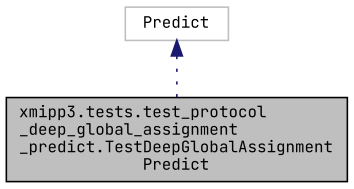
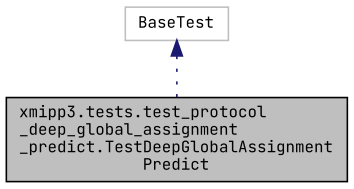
(177, 24) -> (177, 24)
